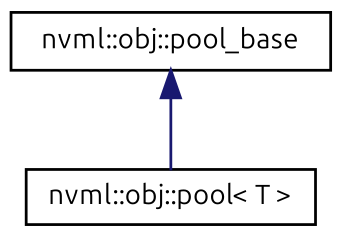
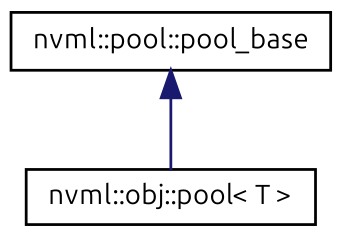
(171, 41) -> (171, 41)
